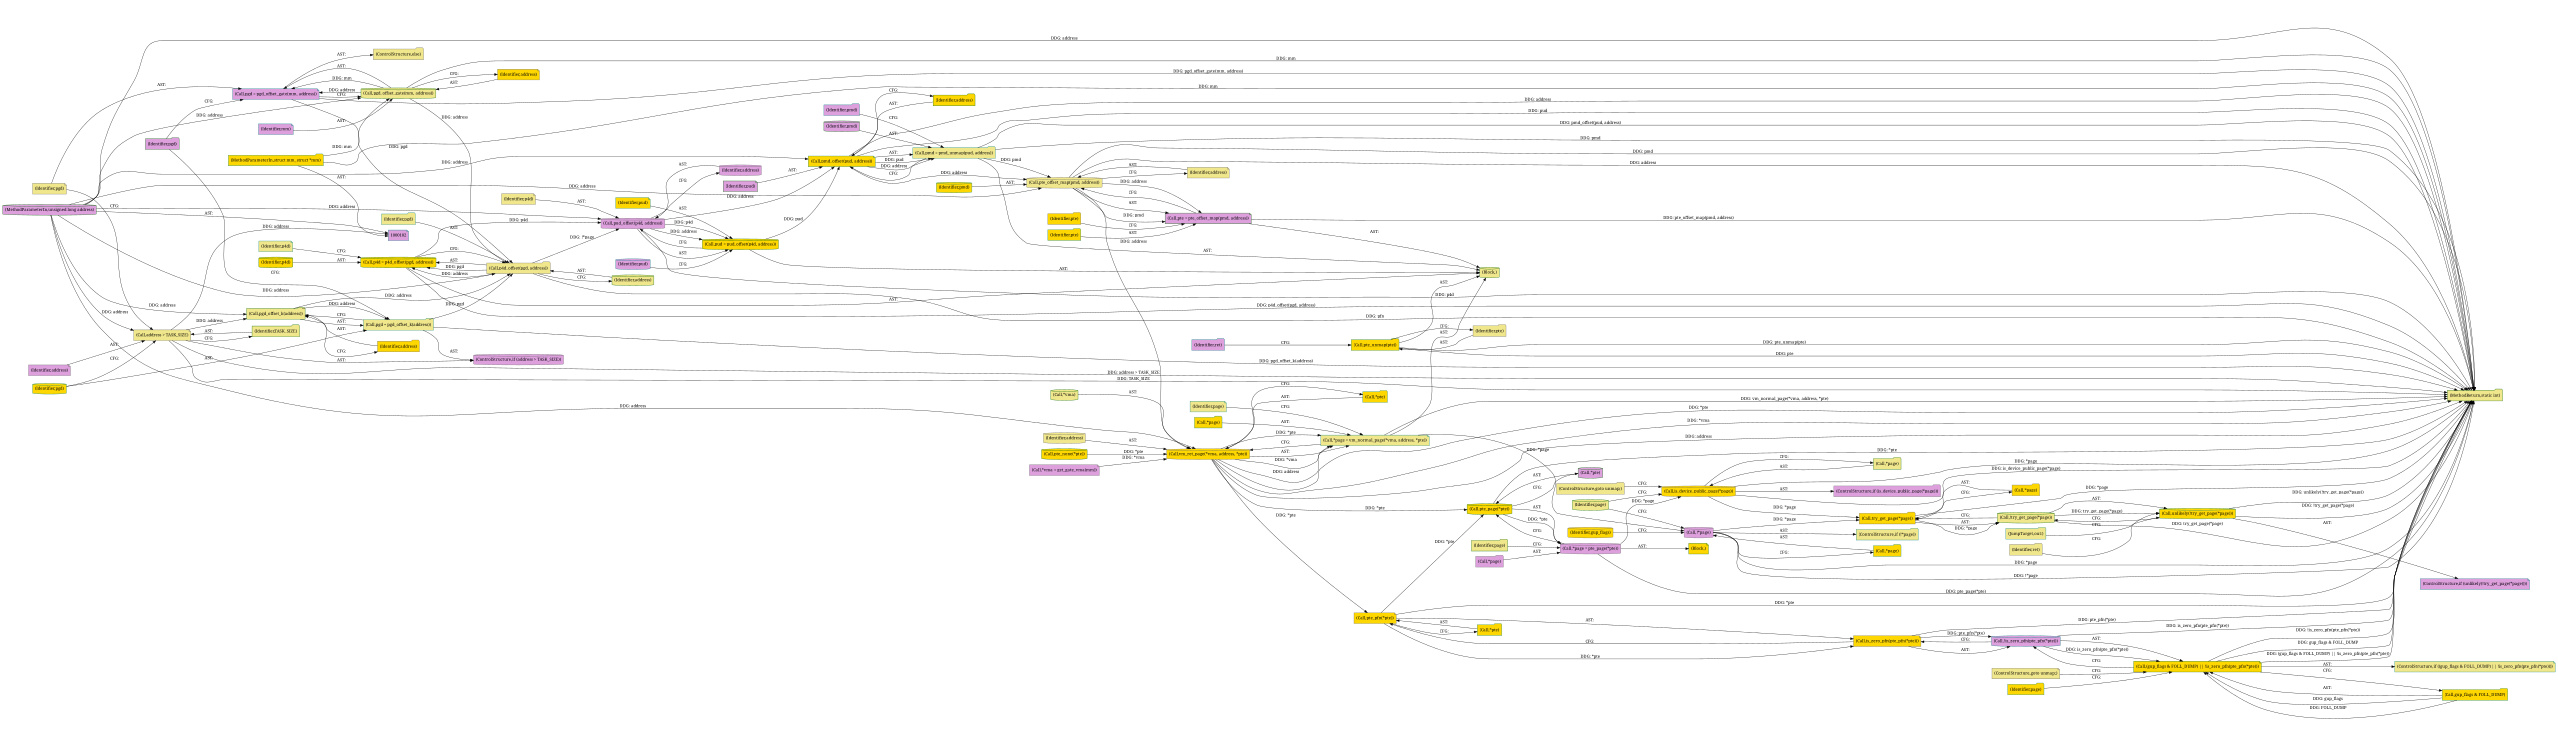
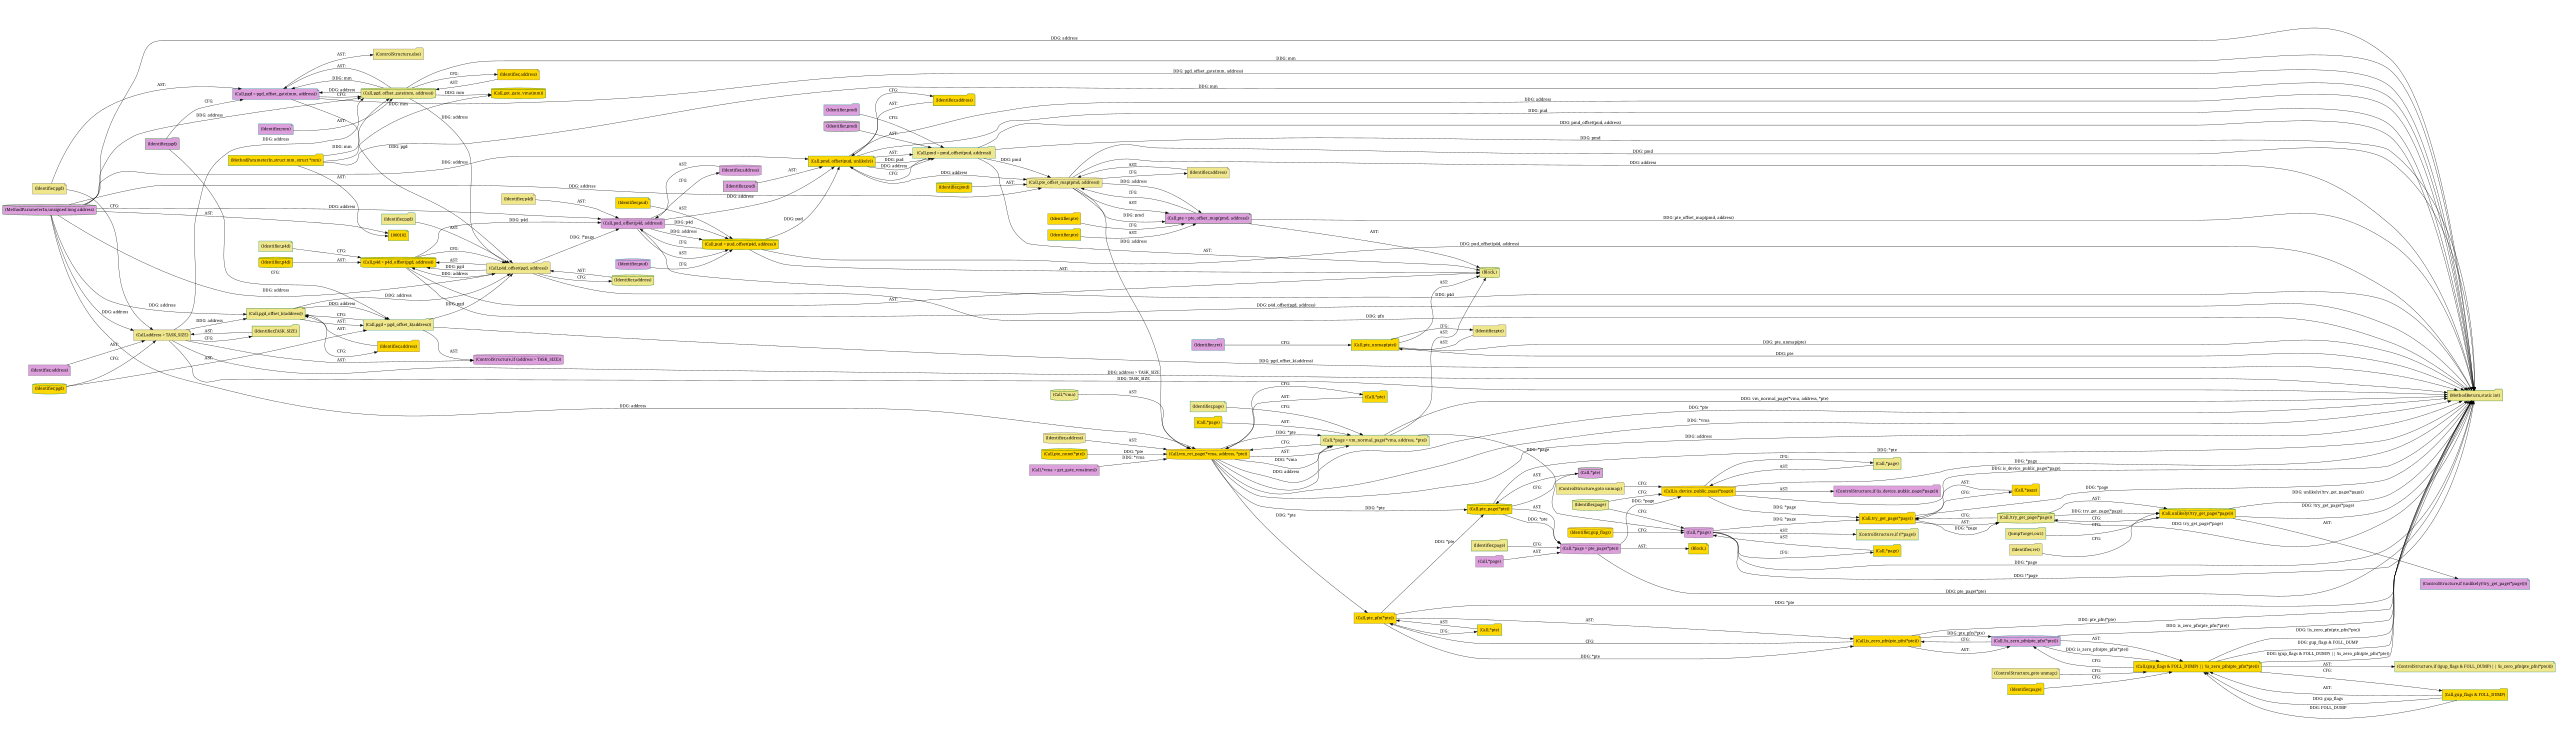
none -> (519, 93)
(954, 153) -> (954, 153)
(842, 161) -> (842, 161)
(250, 232) -> (216, 163)
(398, 235) -> (398, 235)
none -> (1643, 246)
(1529, 535) -> none
